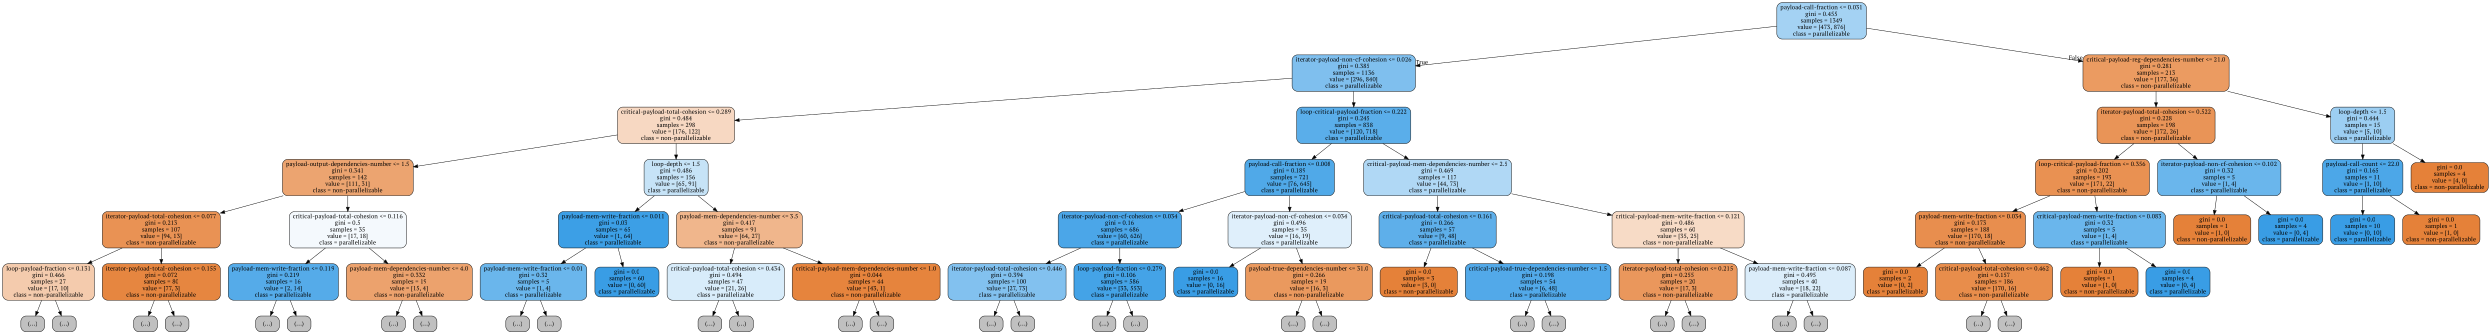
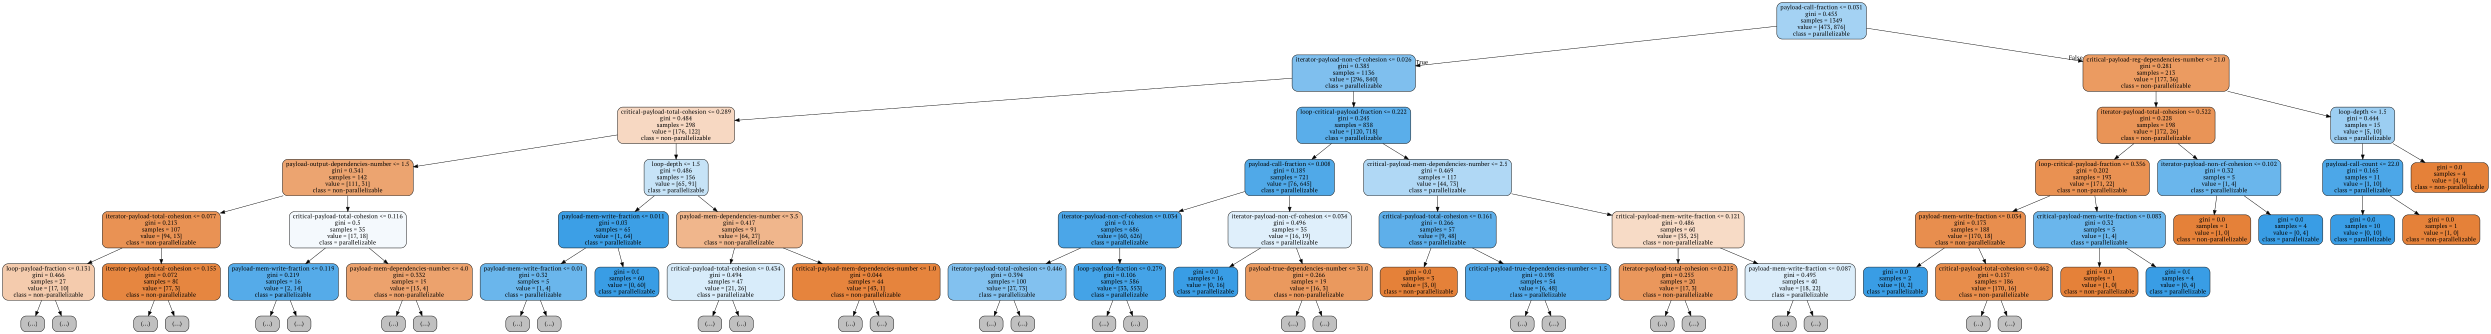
(1895, 282) -> (1895, 282)
